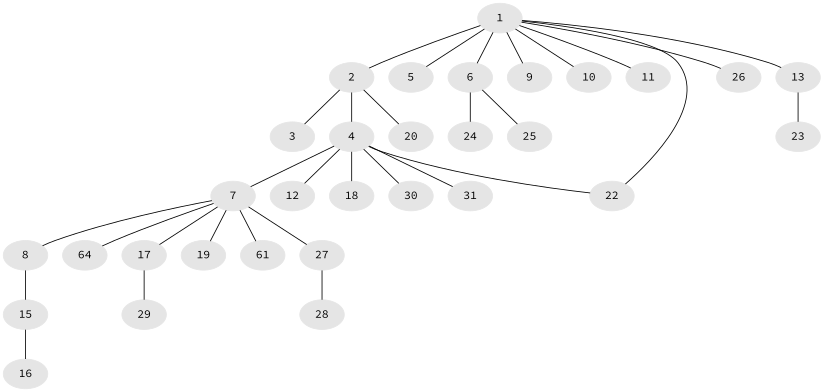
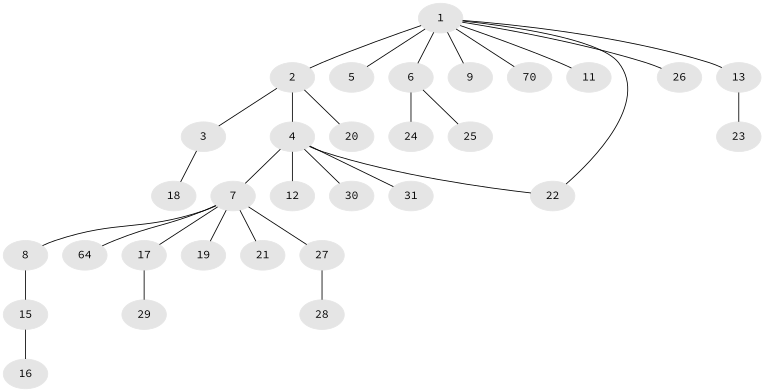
(589, 77) -> (530, 77)
(352, 166) -> (189, 166)
(263, 255) -> (263, 255)
